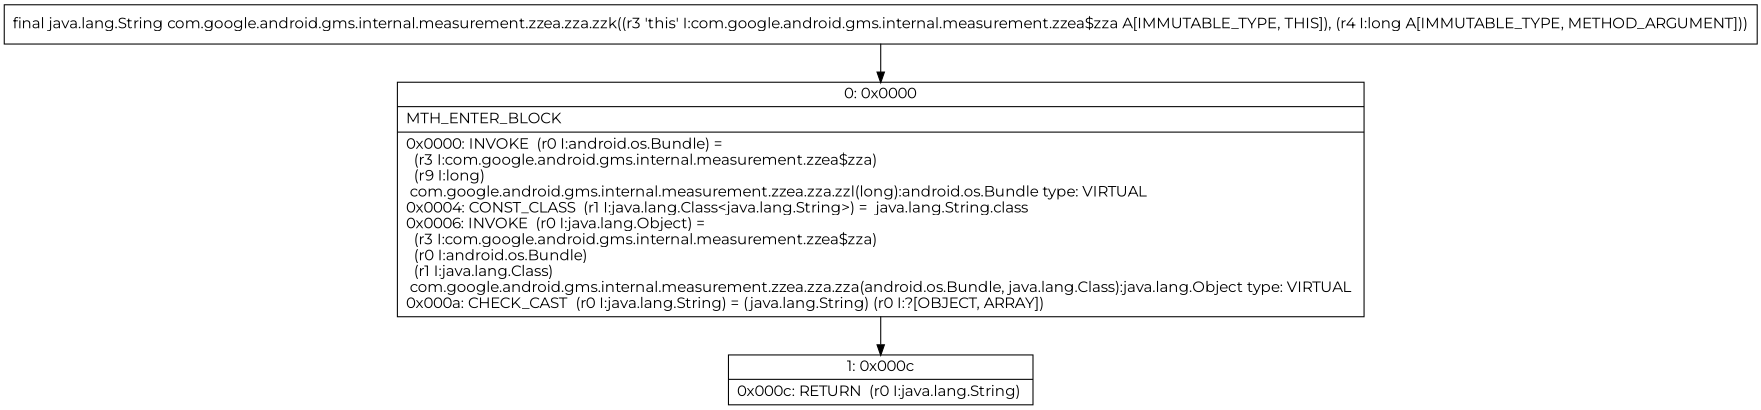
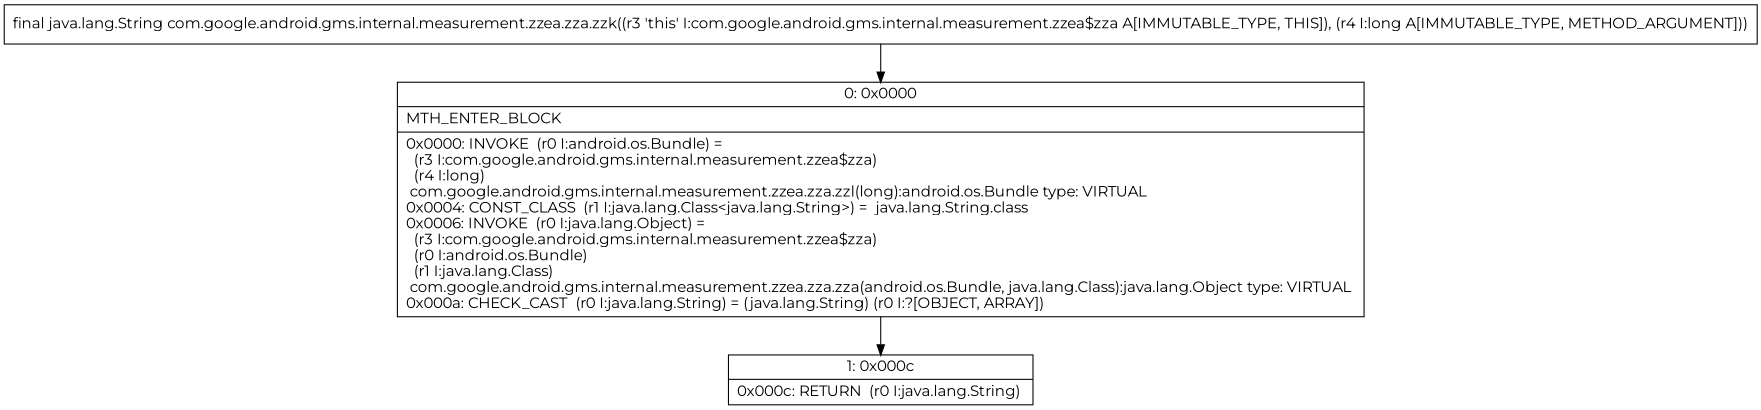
(446, 176) -> (446, 176)
